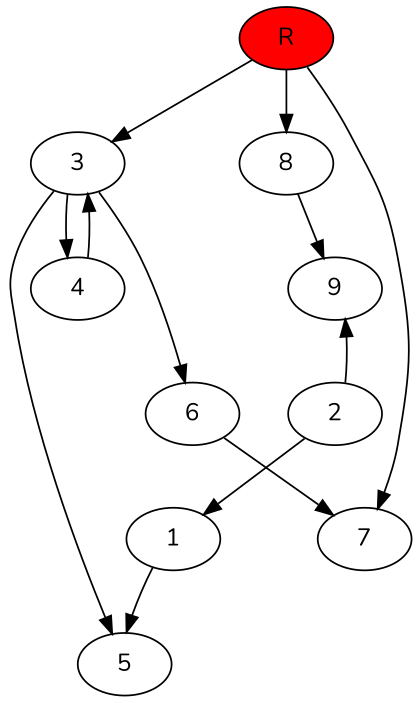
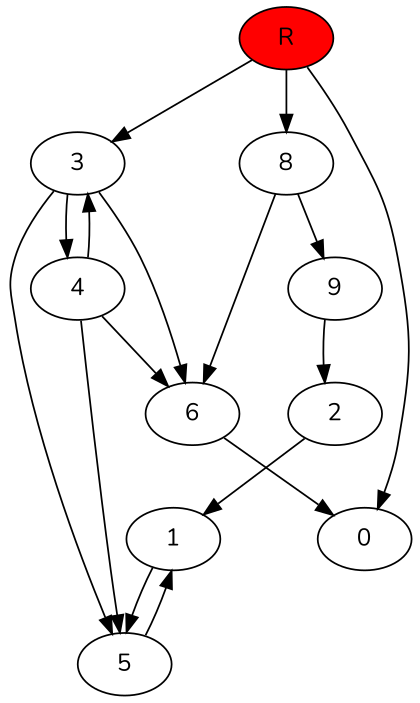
none -> (243, 280)
none -> (129, 345)
(347, 360) -> (323, 342)
none -> (98, 468)
(365, 539) -> (365, 539)
none -> (157, 612)
